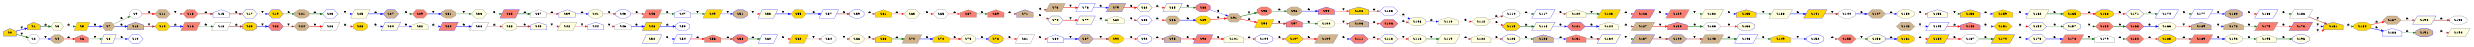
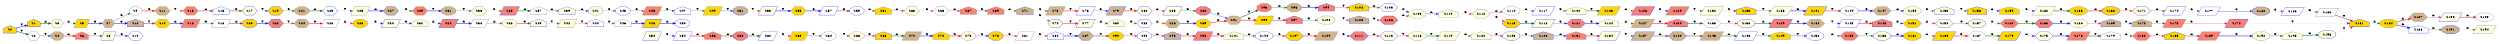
none -> (1781, 23)
(2167, 39) -> (2174, 36)
